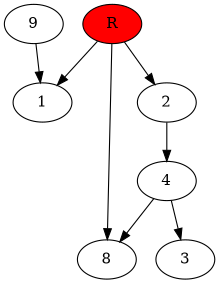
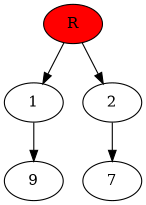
(38, 58) -> (34, 136)
(167, 181) -> (112, 181)
(107, 259) -> none
(185, 259) -> none
